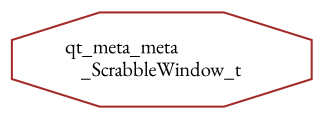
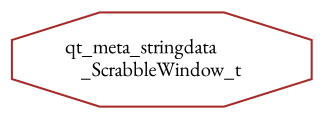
(162, 60) -> (162, 60)
